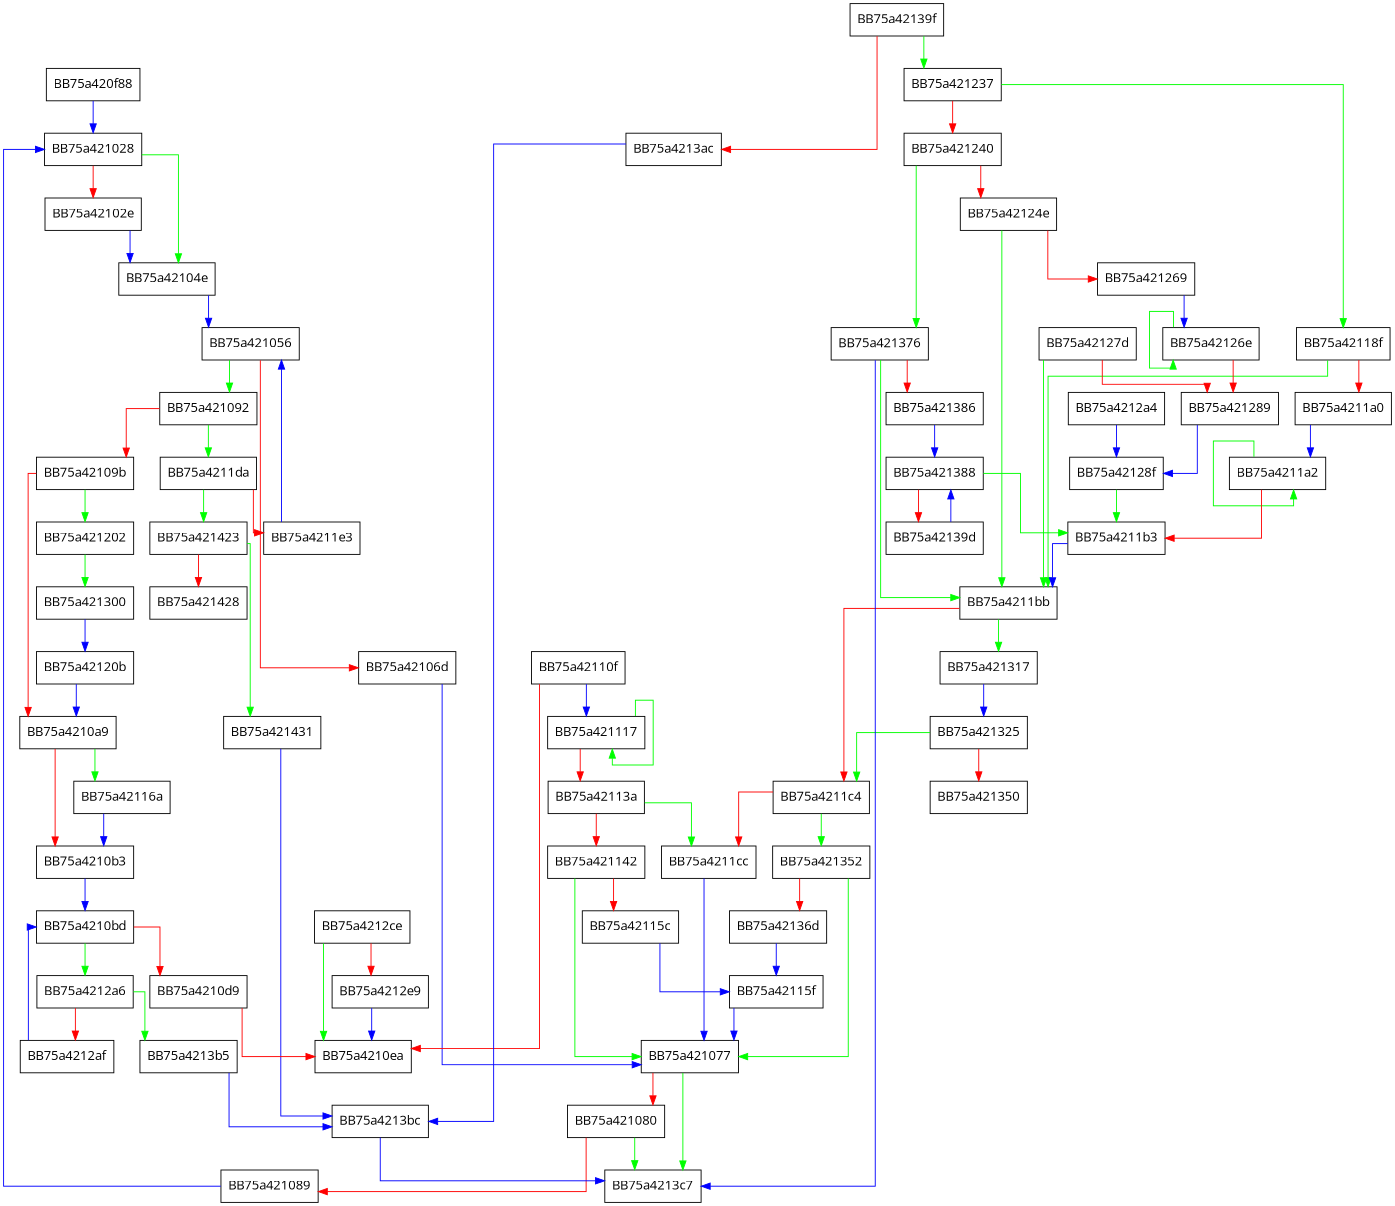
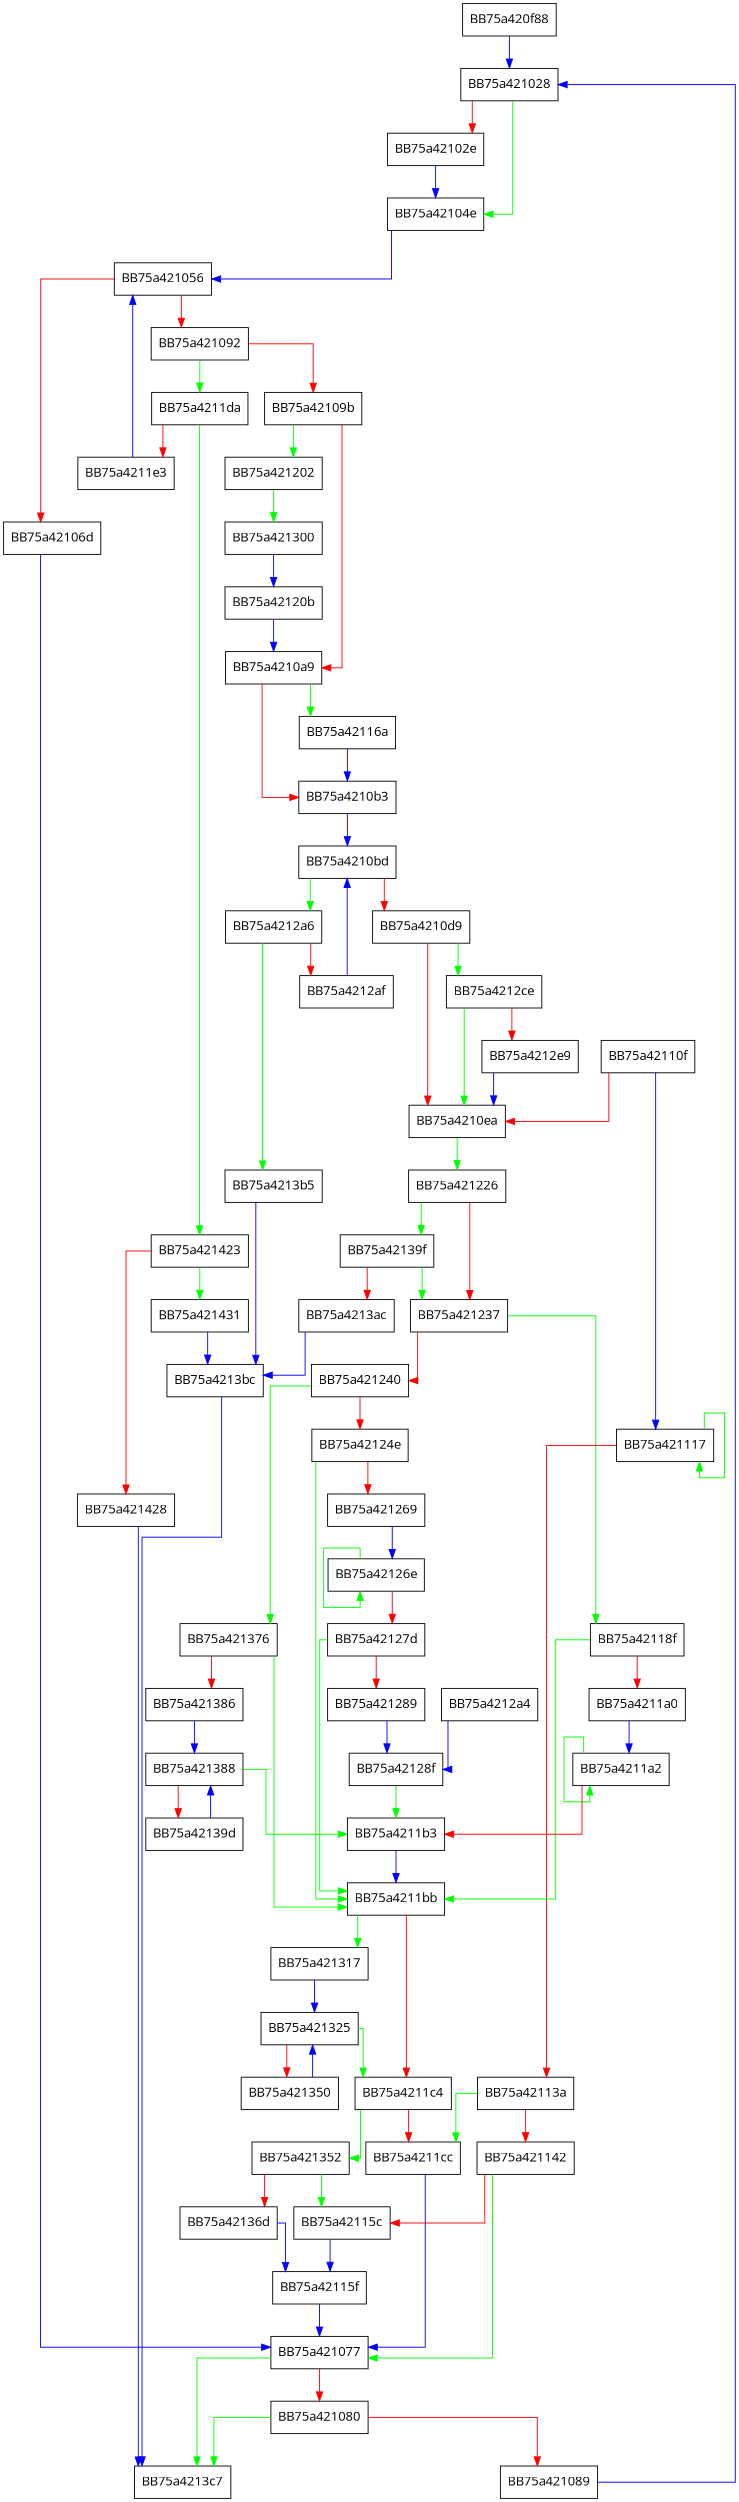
(1233, 370) -> (392, 1603)
(229, 372) -> (181, 307)
(875, 856) -> (138, 1992)
none -> (458, 955)
(848, 1018) -> (322, 2186)
none -> (457, 1186)
none -> (313, 2066)
